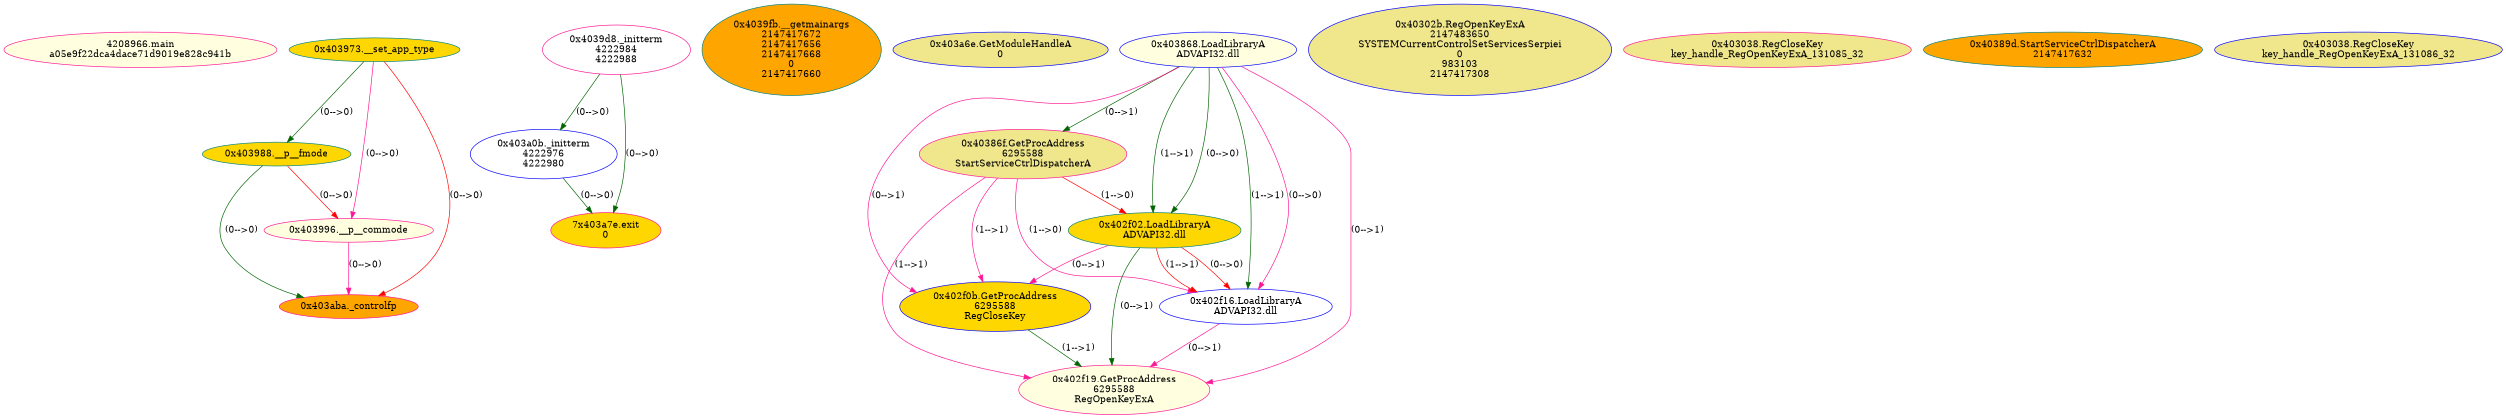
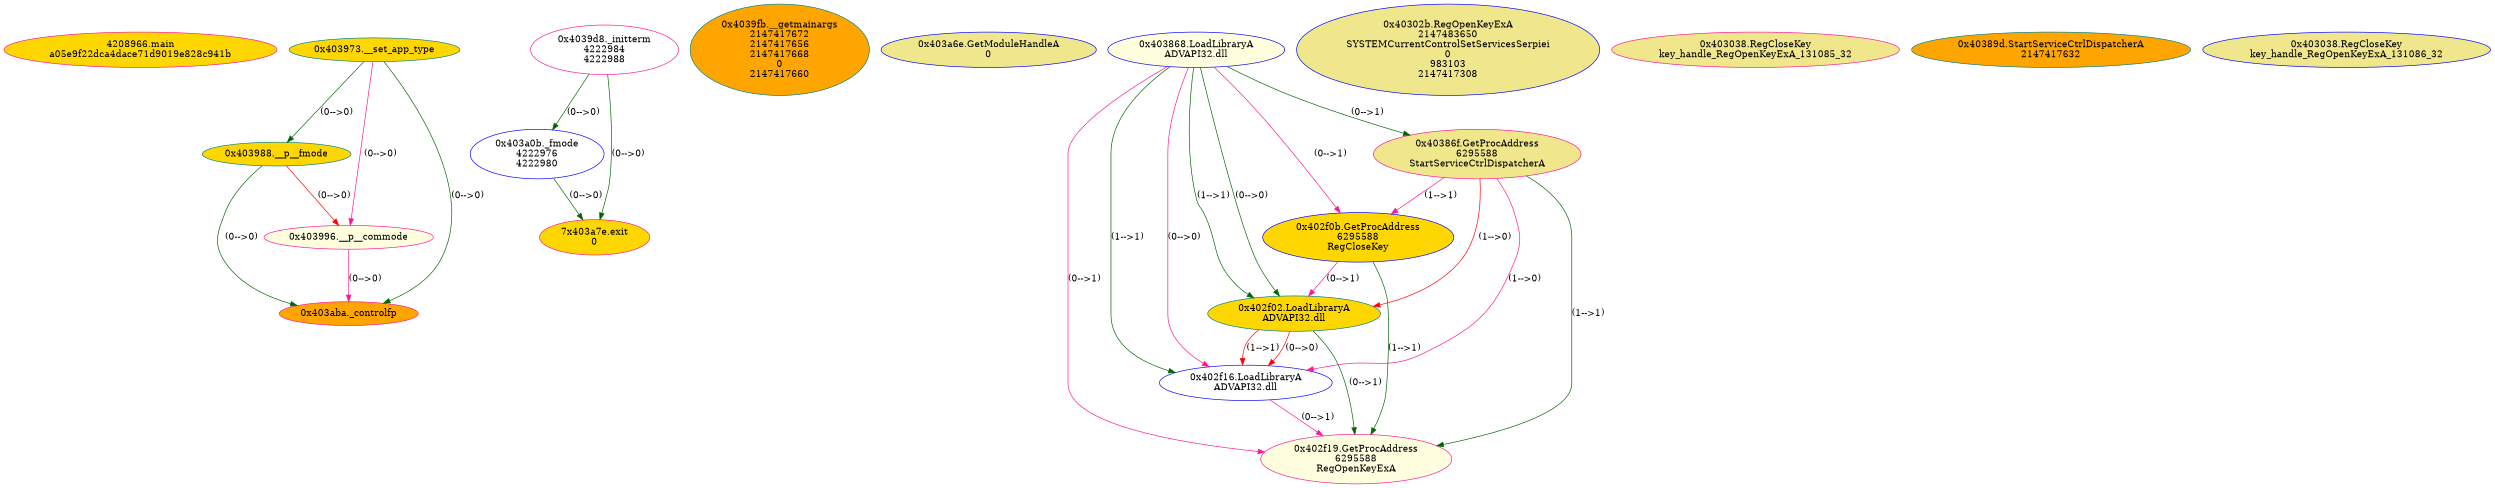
(140, 50) -> (140, 50)
(544, 154) -> (537, 154)
(447, 183) -> (448, 187)
(1071, 261) -> (1325, 276)
(884, 304) -> (1572, 345)
